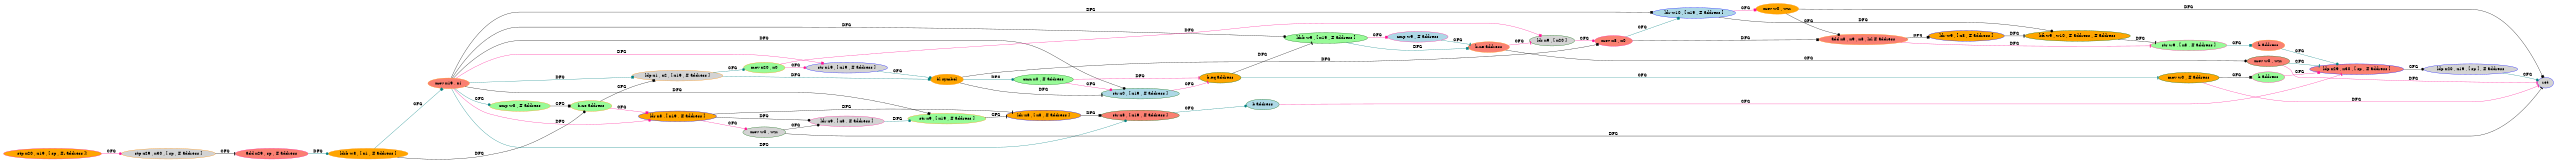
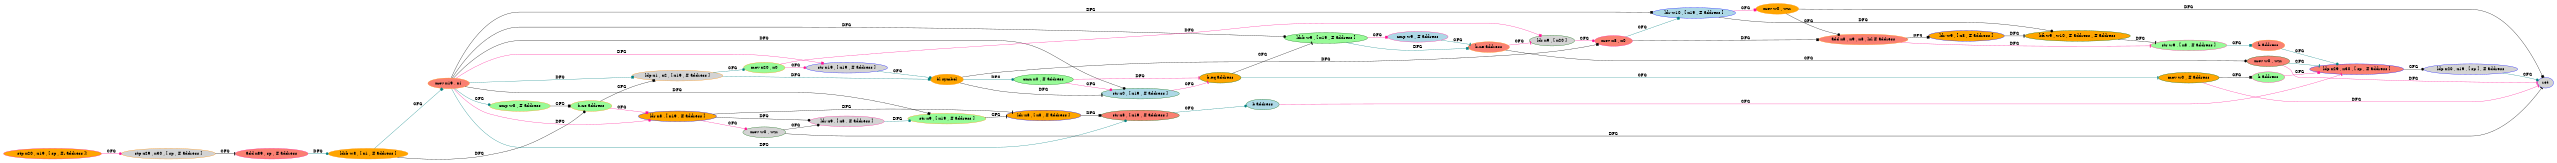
(1263, 55) -> (1263, 55)
(272, 154) -> (272, 154)
